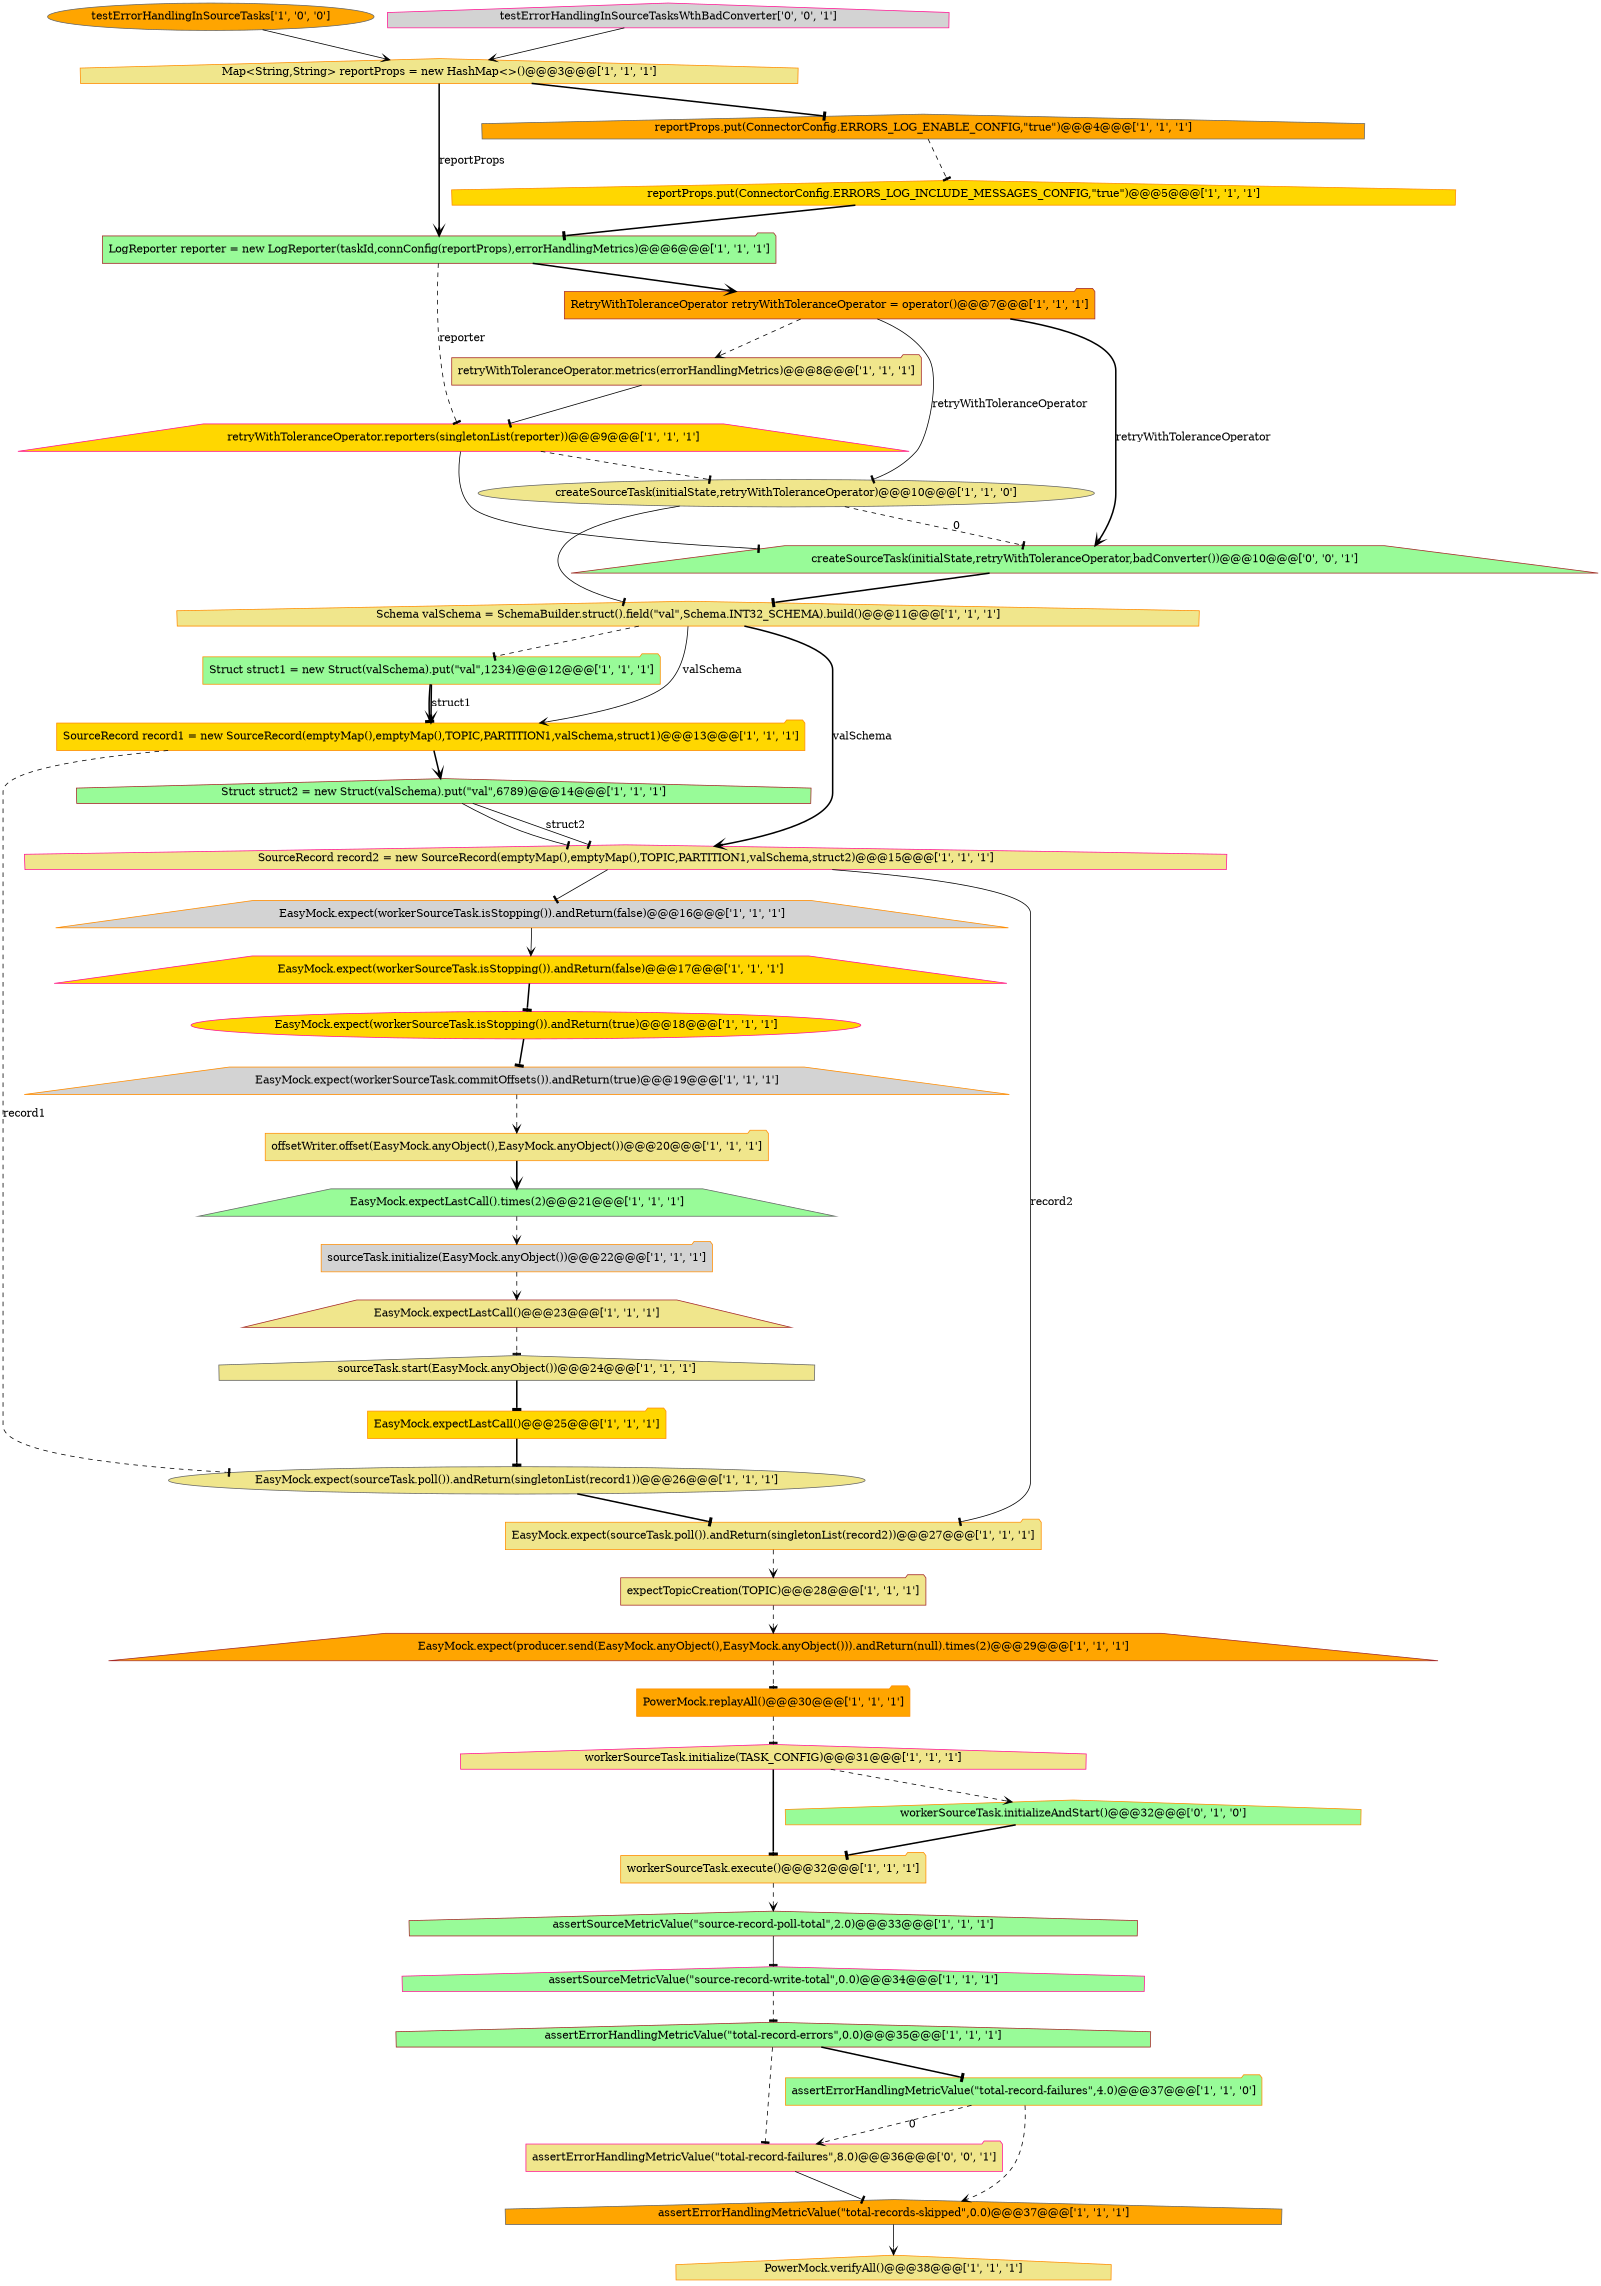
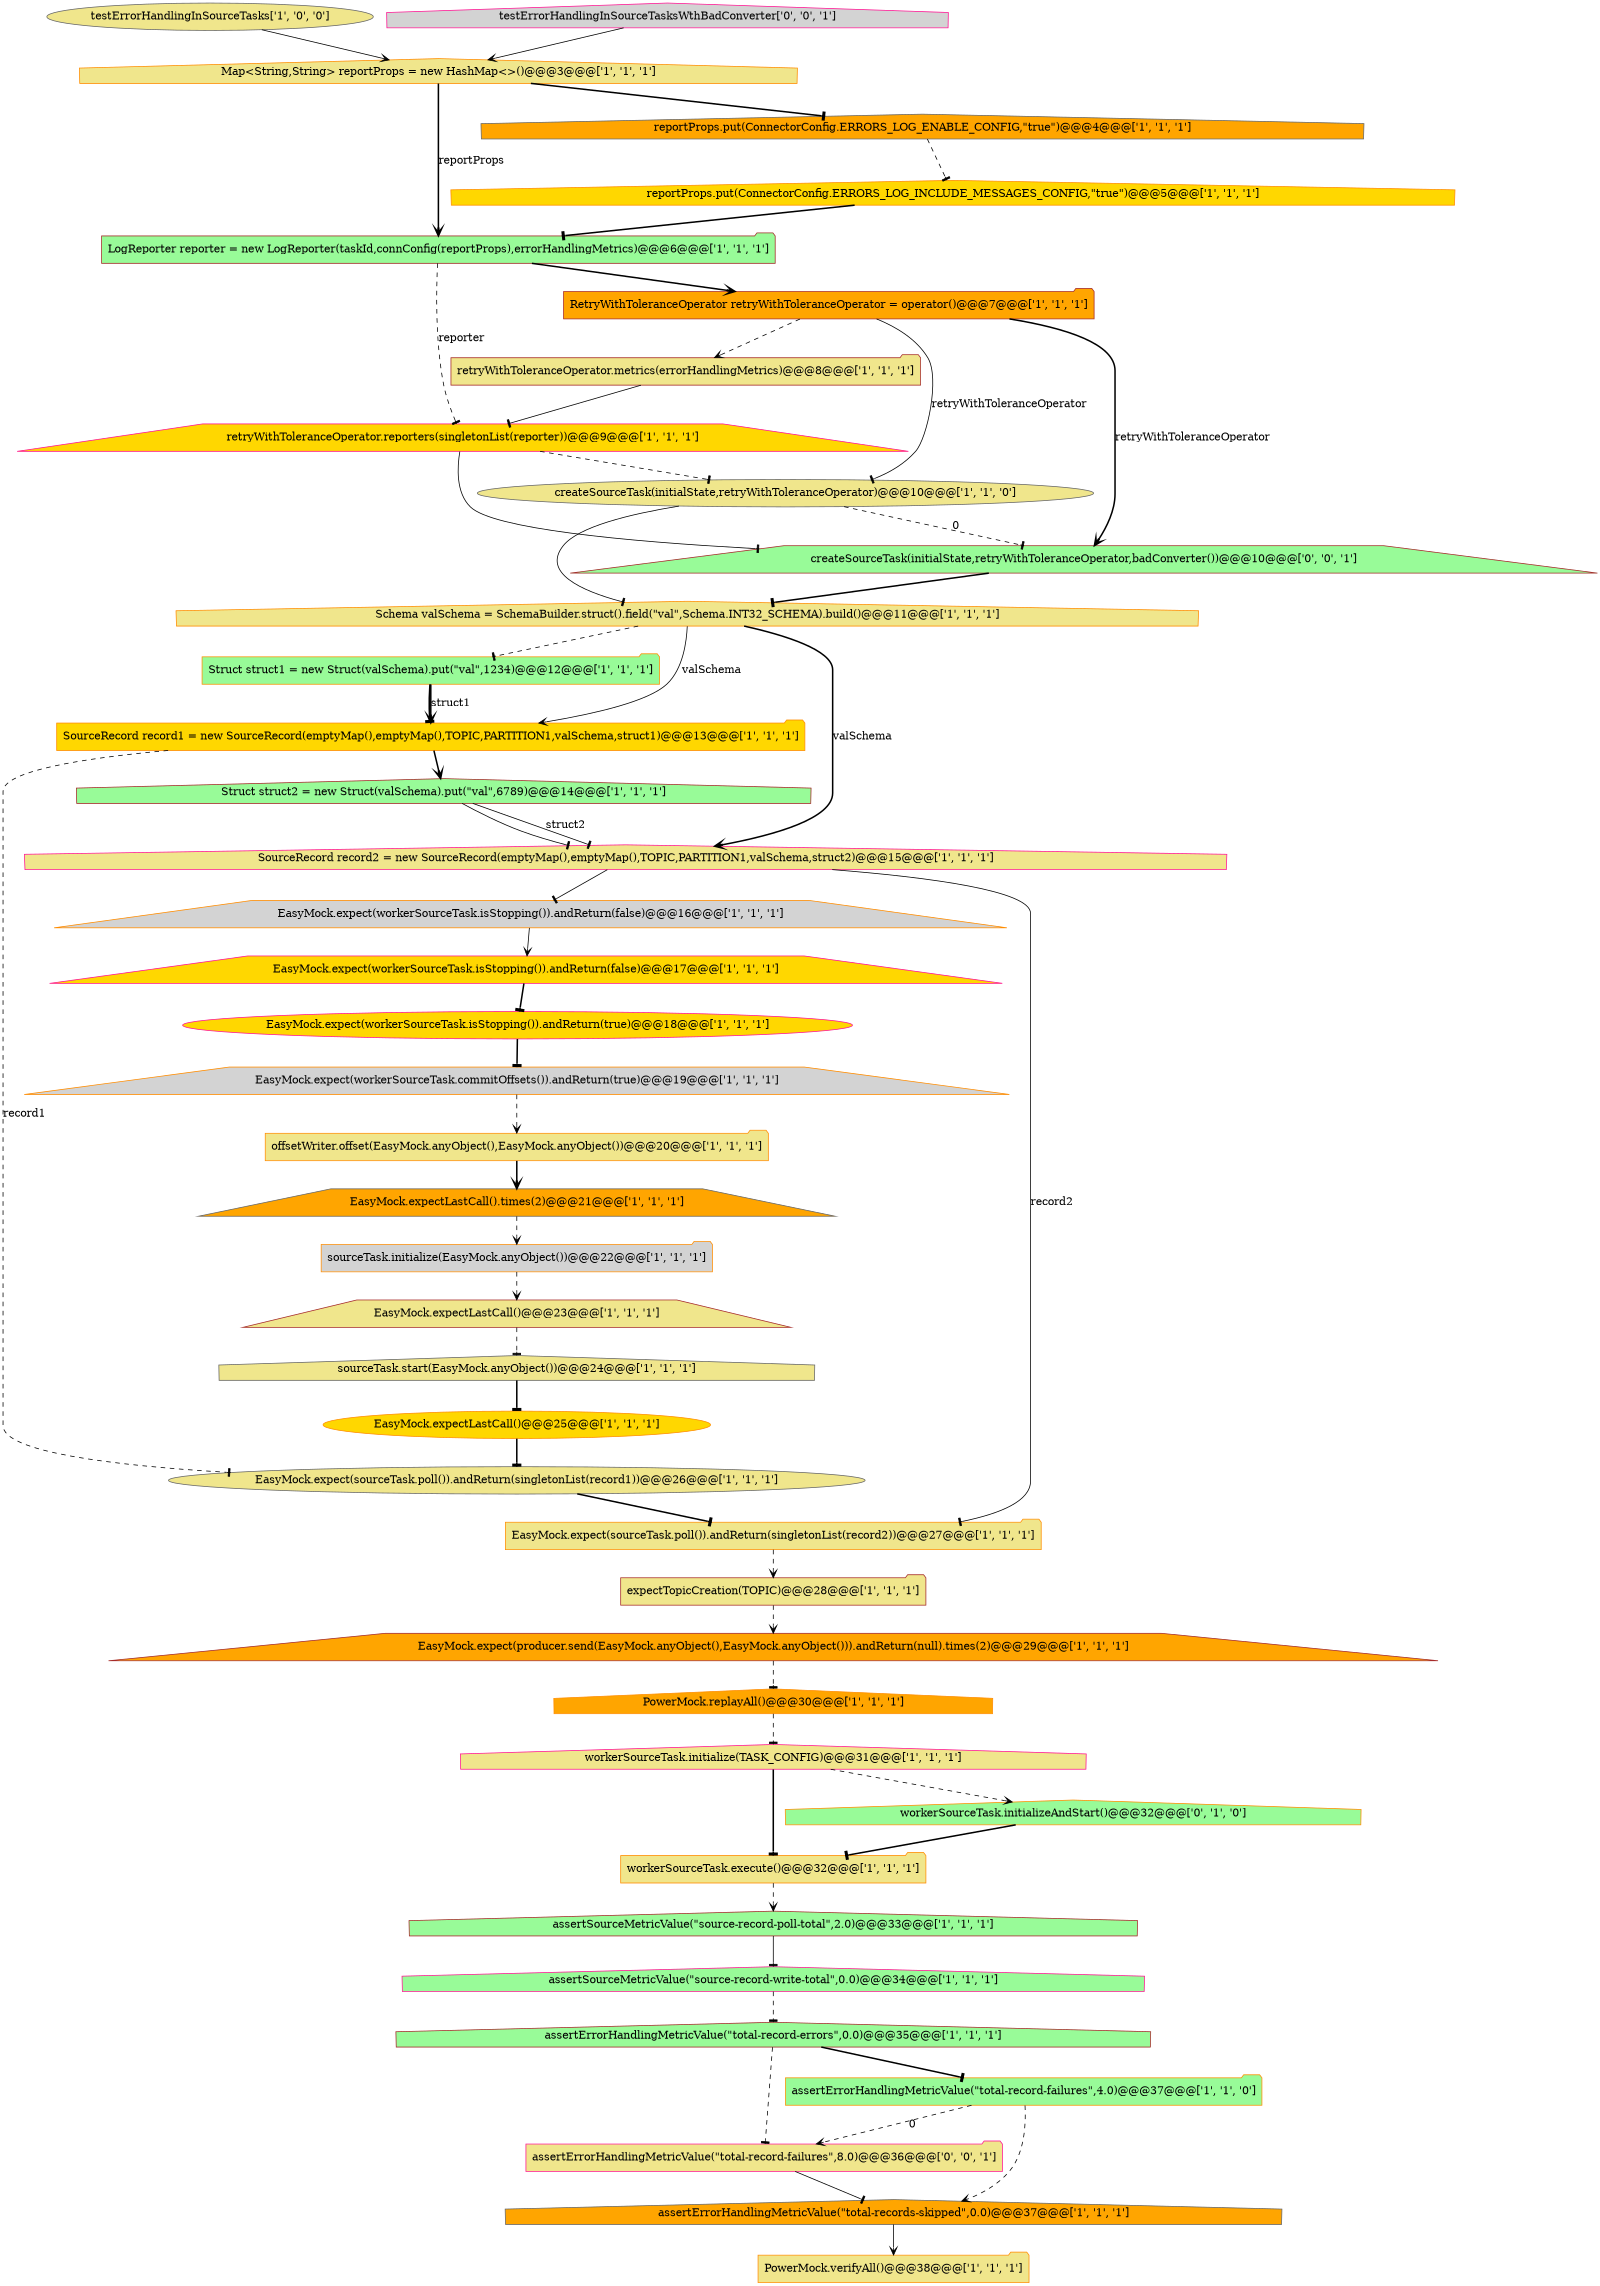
(211, 17) -> (210, 17)
(517, 1203) -> (517, 1203)
(517, 1425) -> (517, 1425)
(773, 1703) -> (773, 1703)
(894, 2269) -> (894, 2269)
